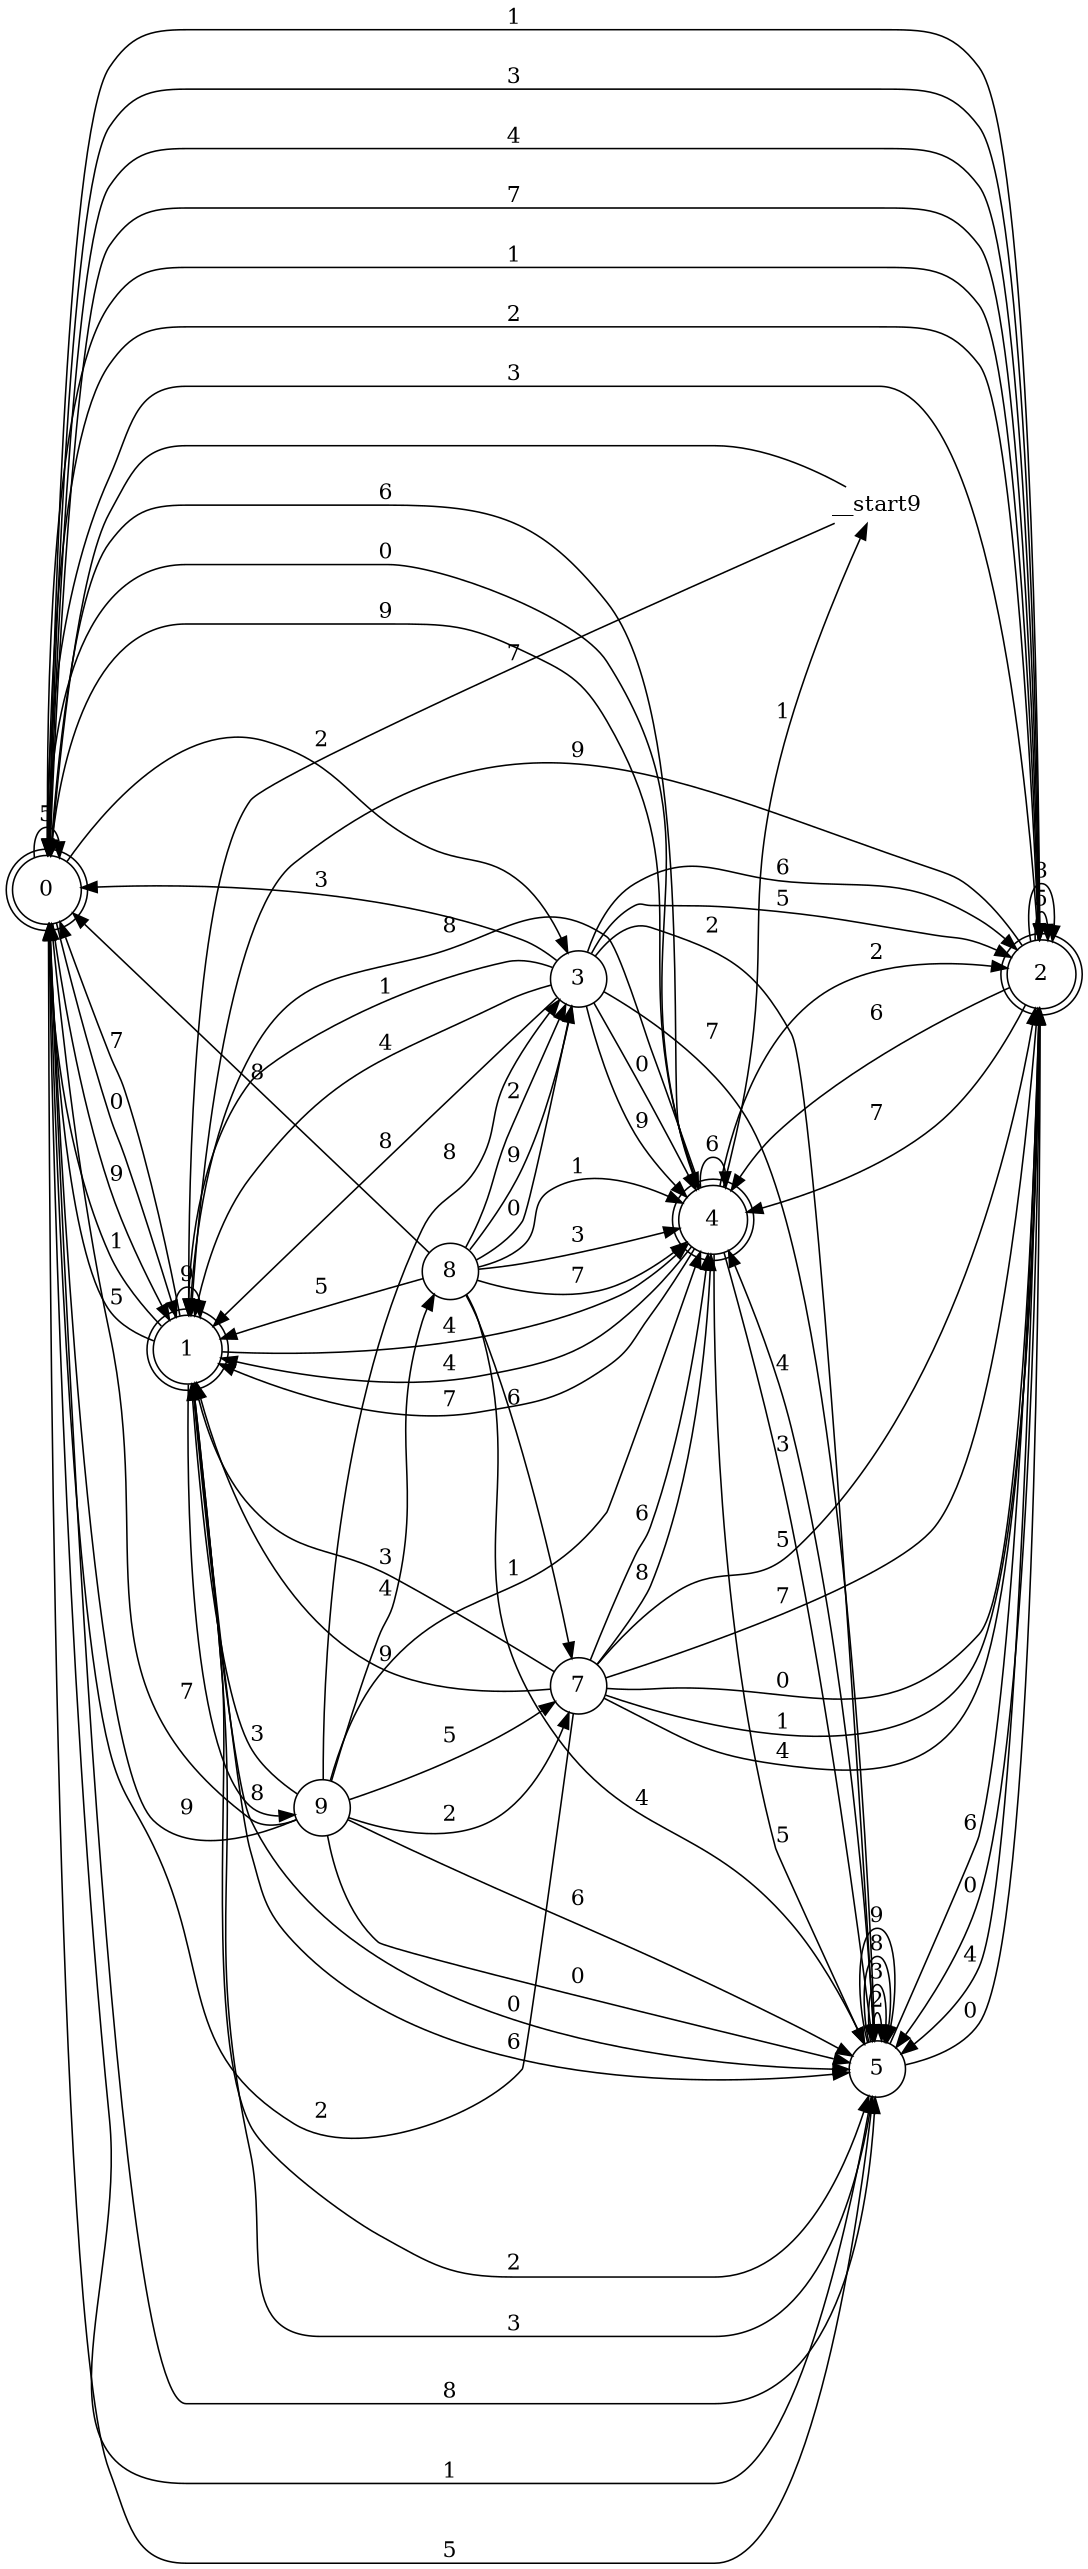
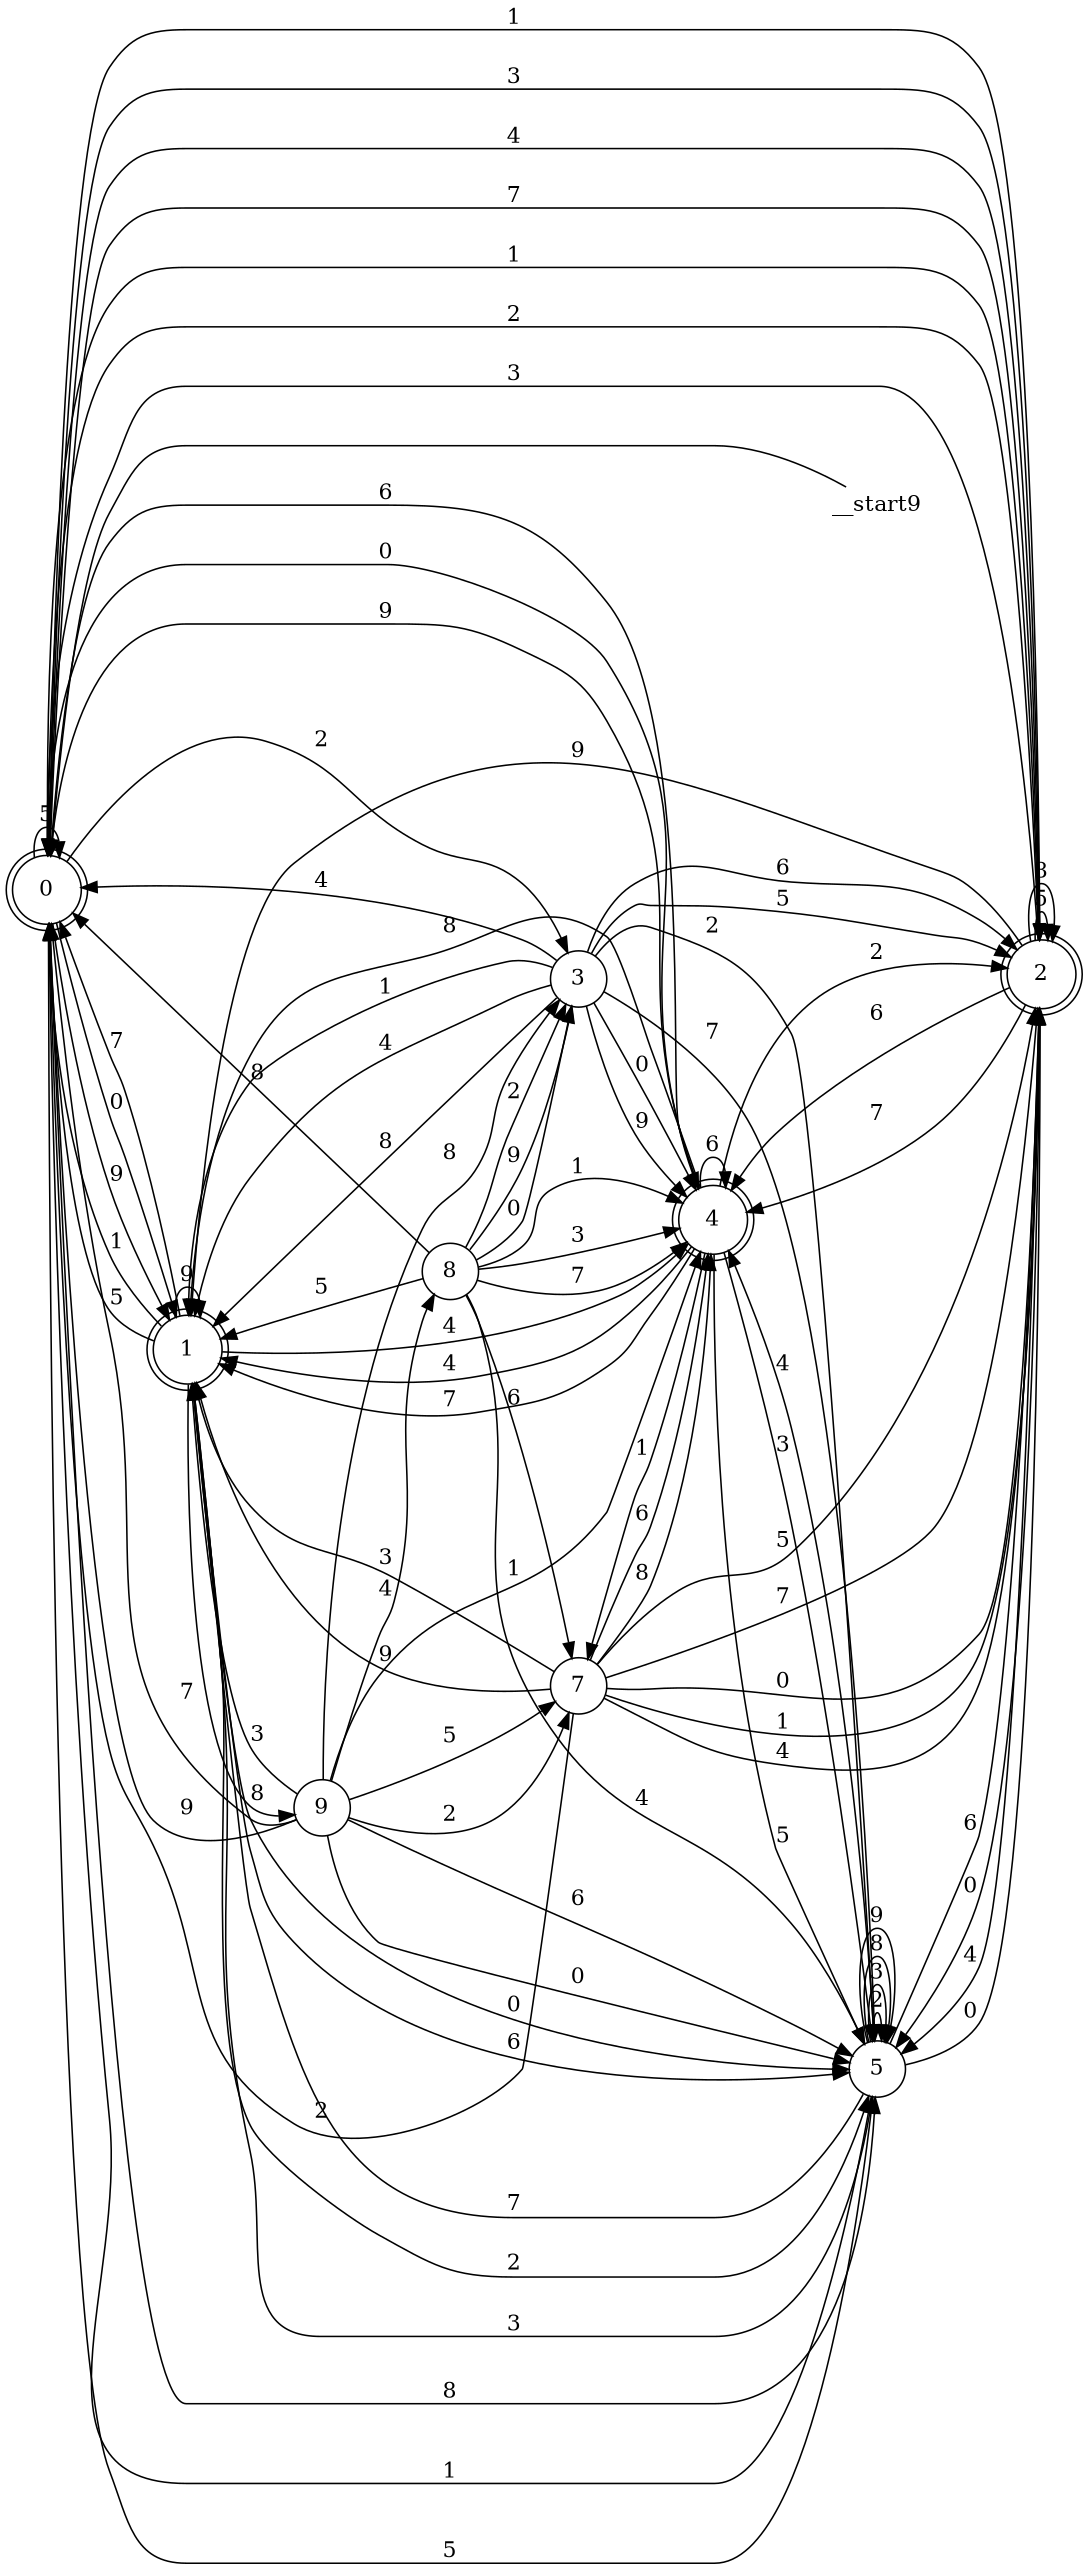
(337, 752) -> (303, 2068)
(762, 856) -> (654, 1450)
(322, 881) -> (322, 881)
